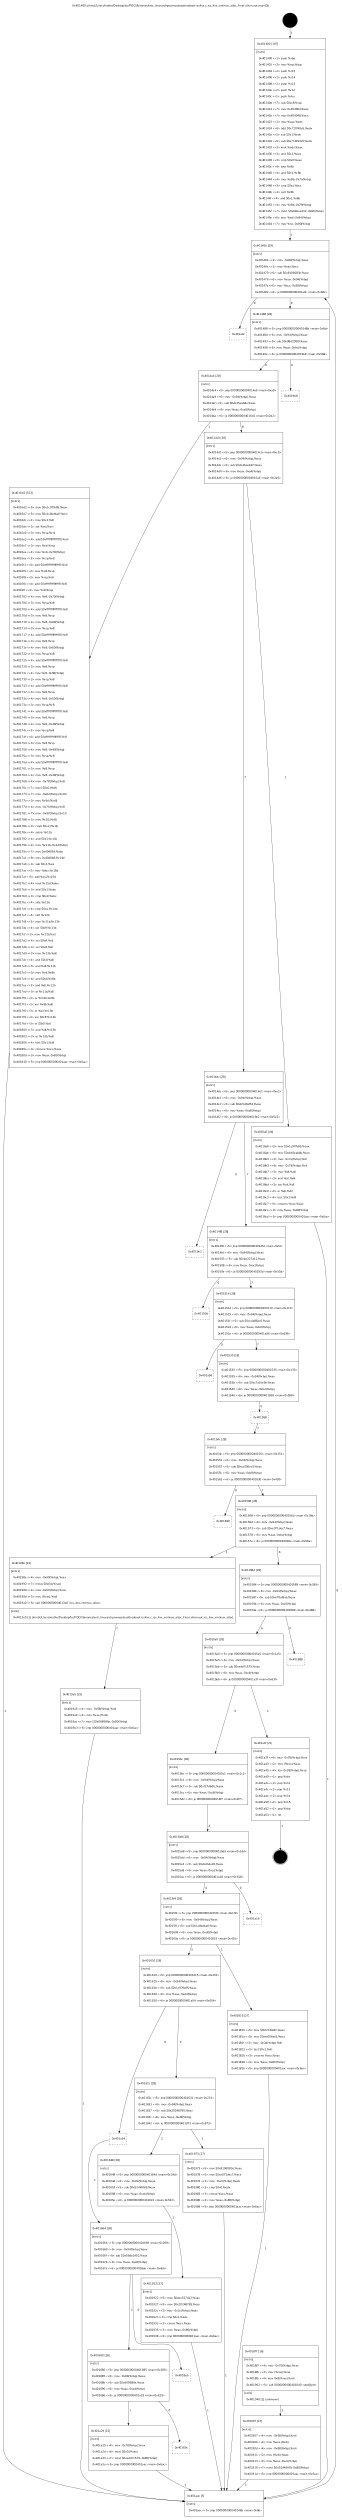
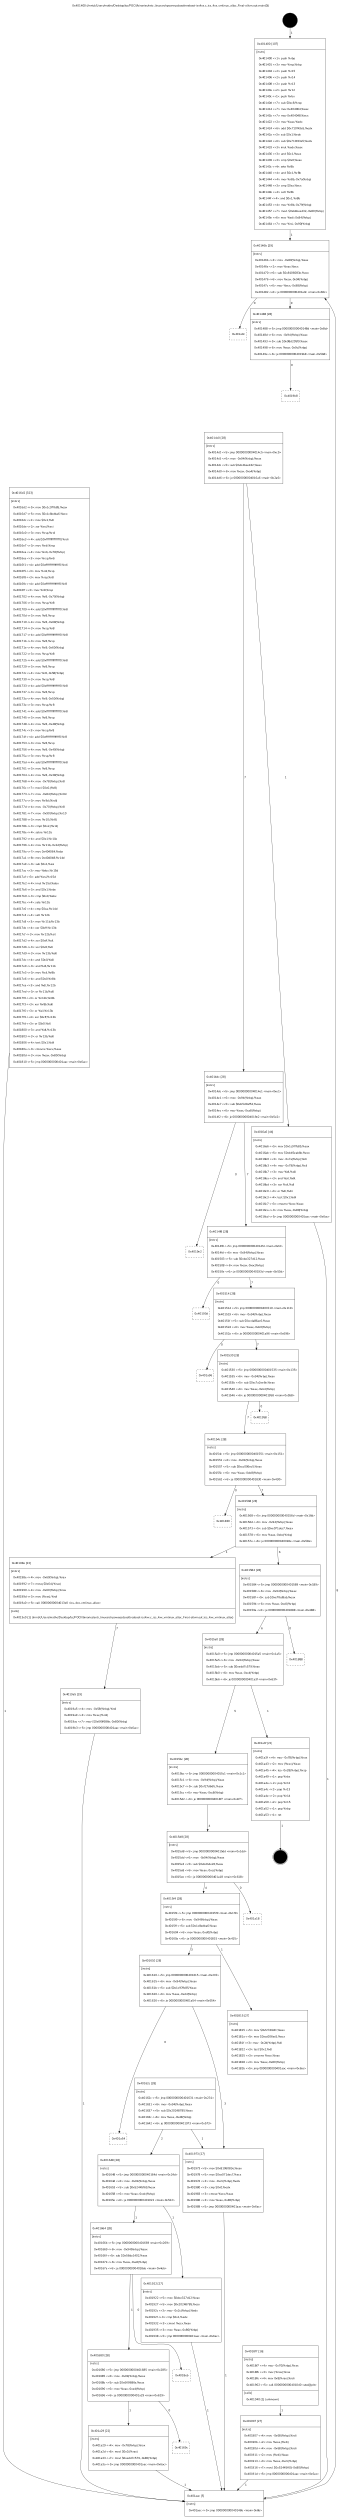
(238, 396) -> none
(256, 1427) -> (246, 1416)
(178, 2041) -> (217, 2074)
(88, 2176) -> (135, 2213)
(253, 2282) -> none
